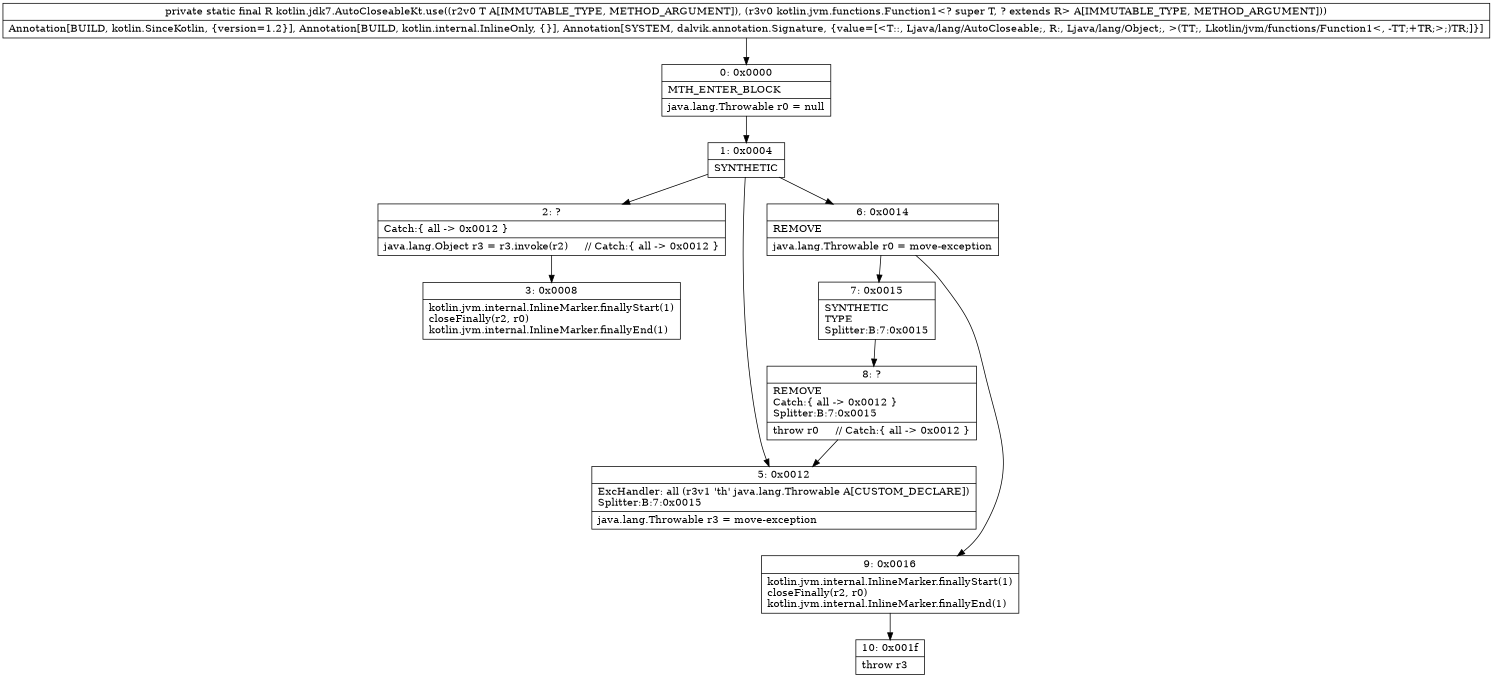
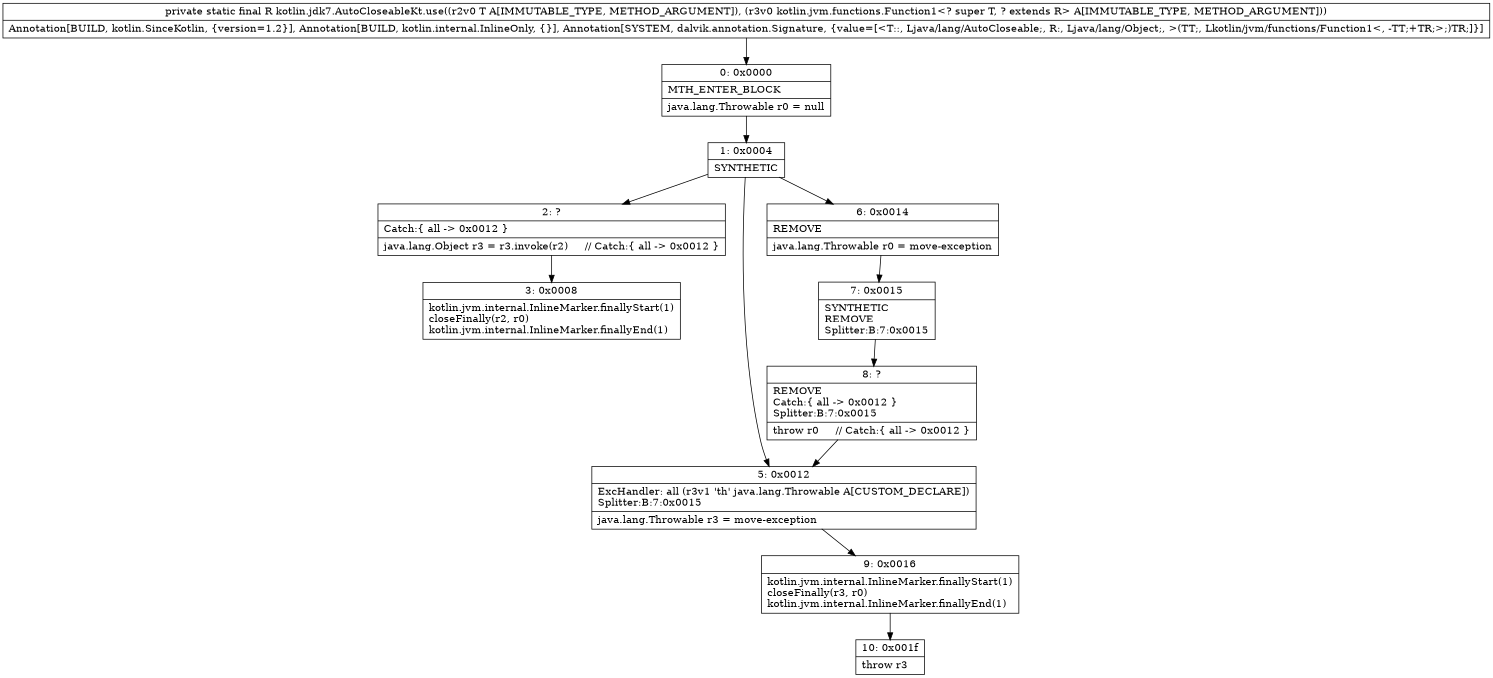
(839, 319) -> (849, 319)
(991, 398) -> (836, 540)
(818, 593) -> (818, 593)
